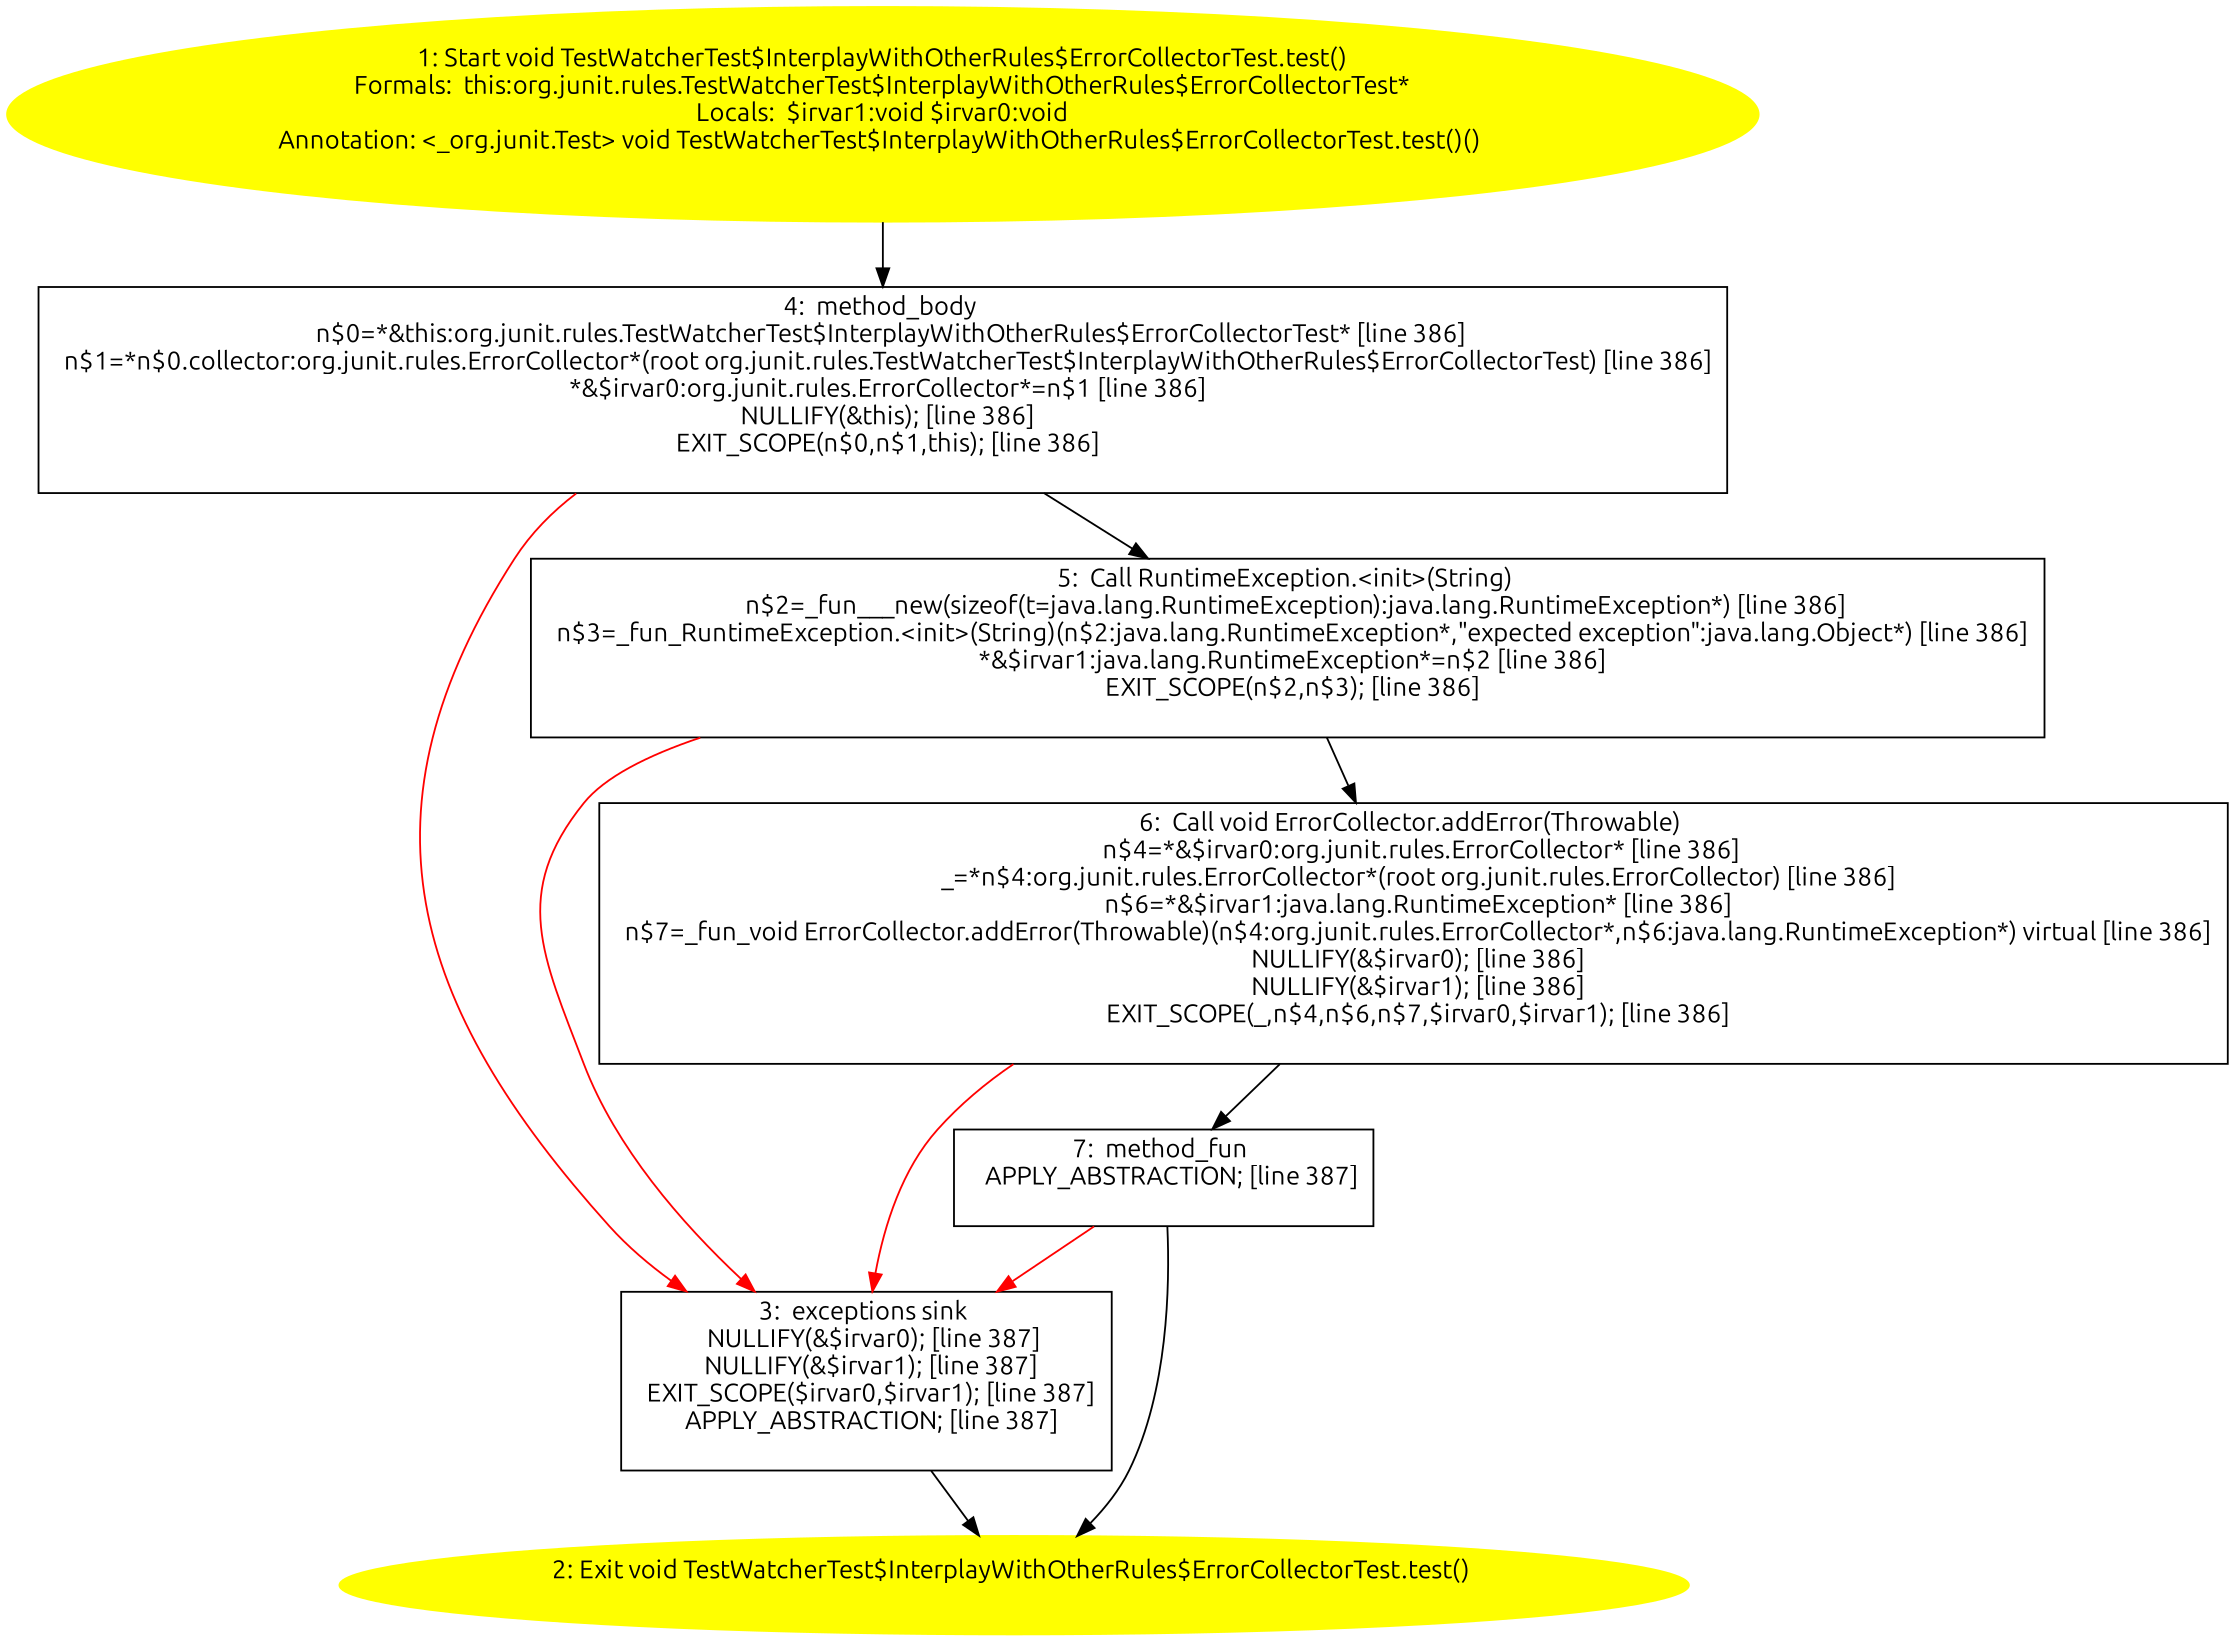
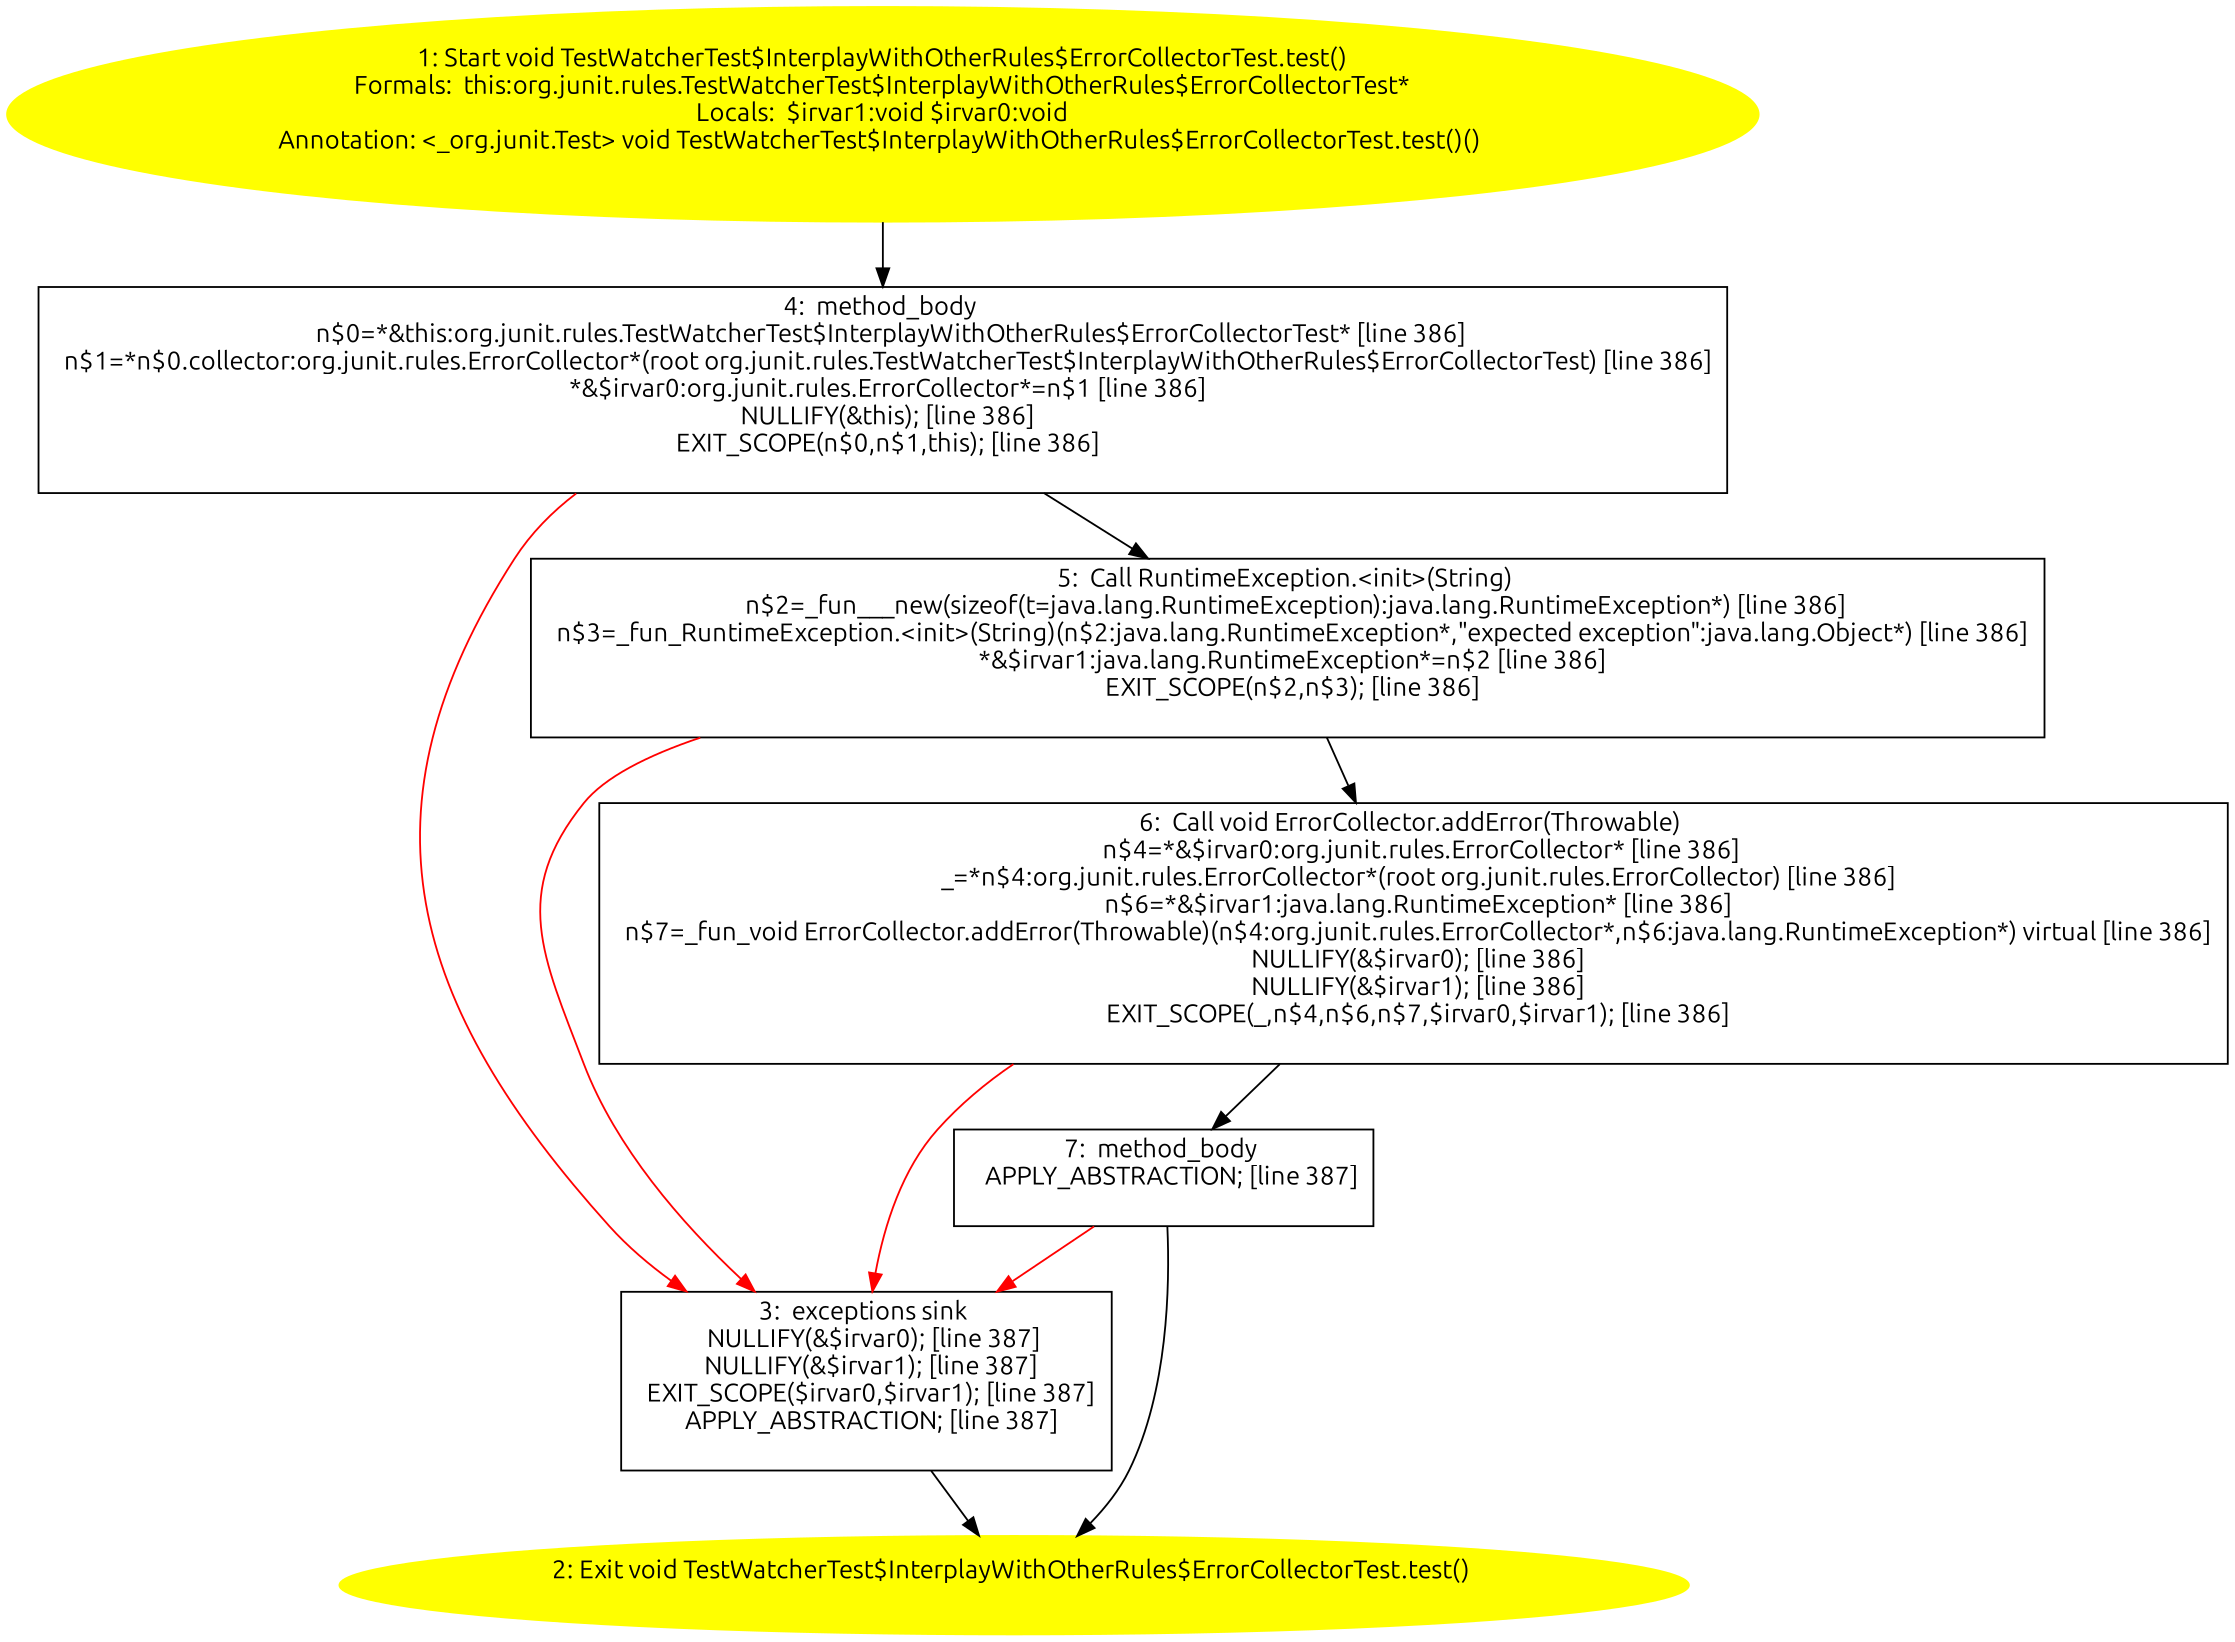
(1164, 1178) -> (1164, 1178)
